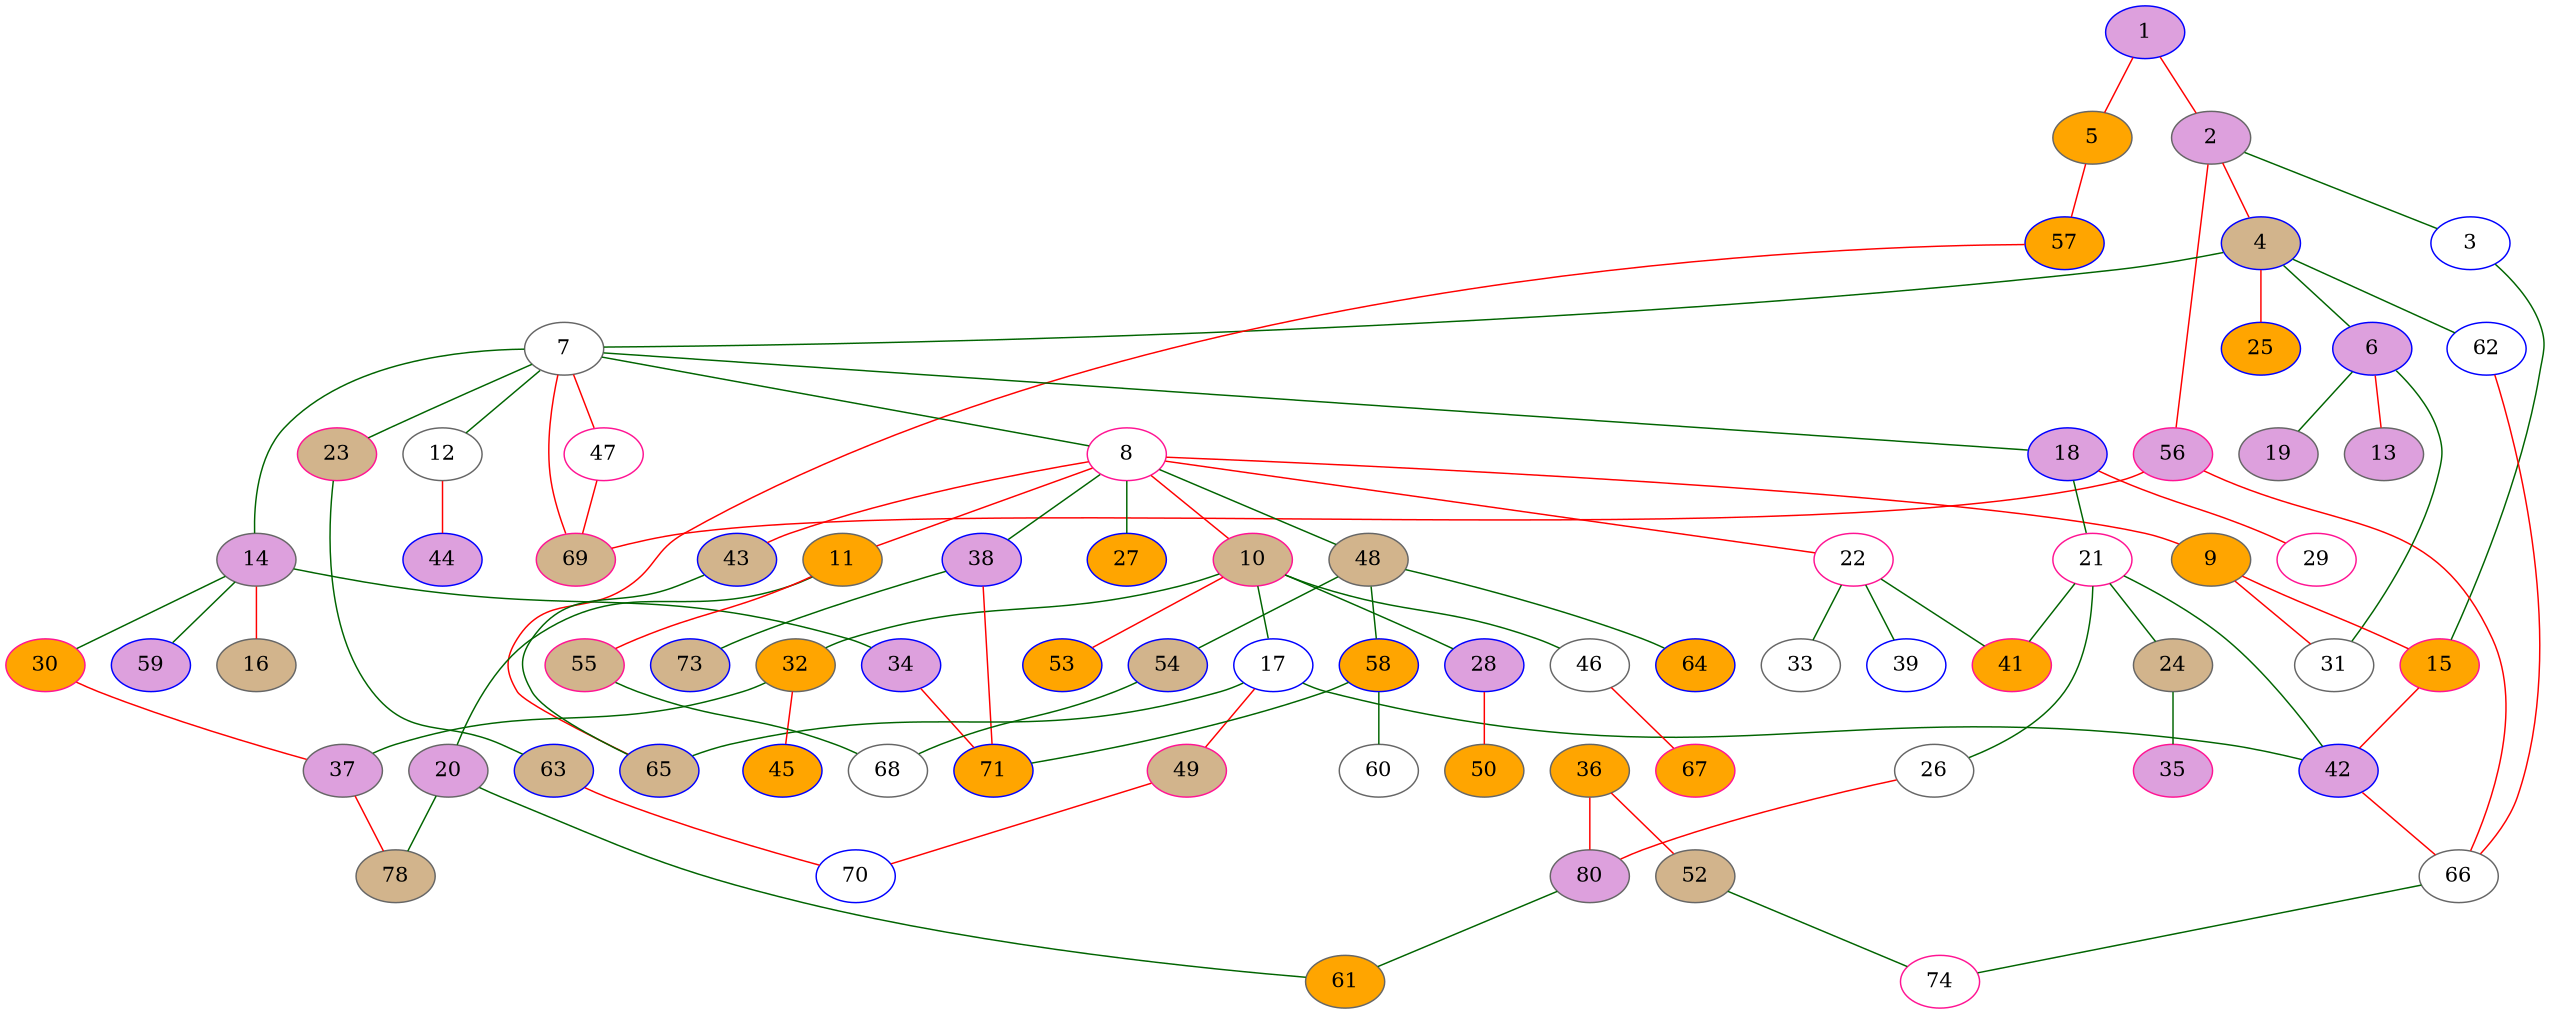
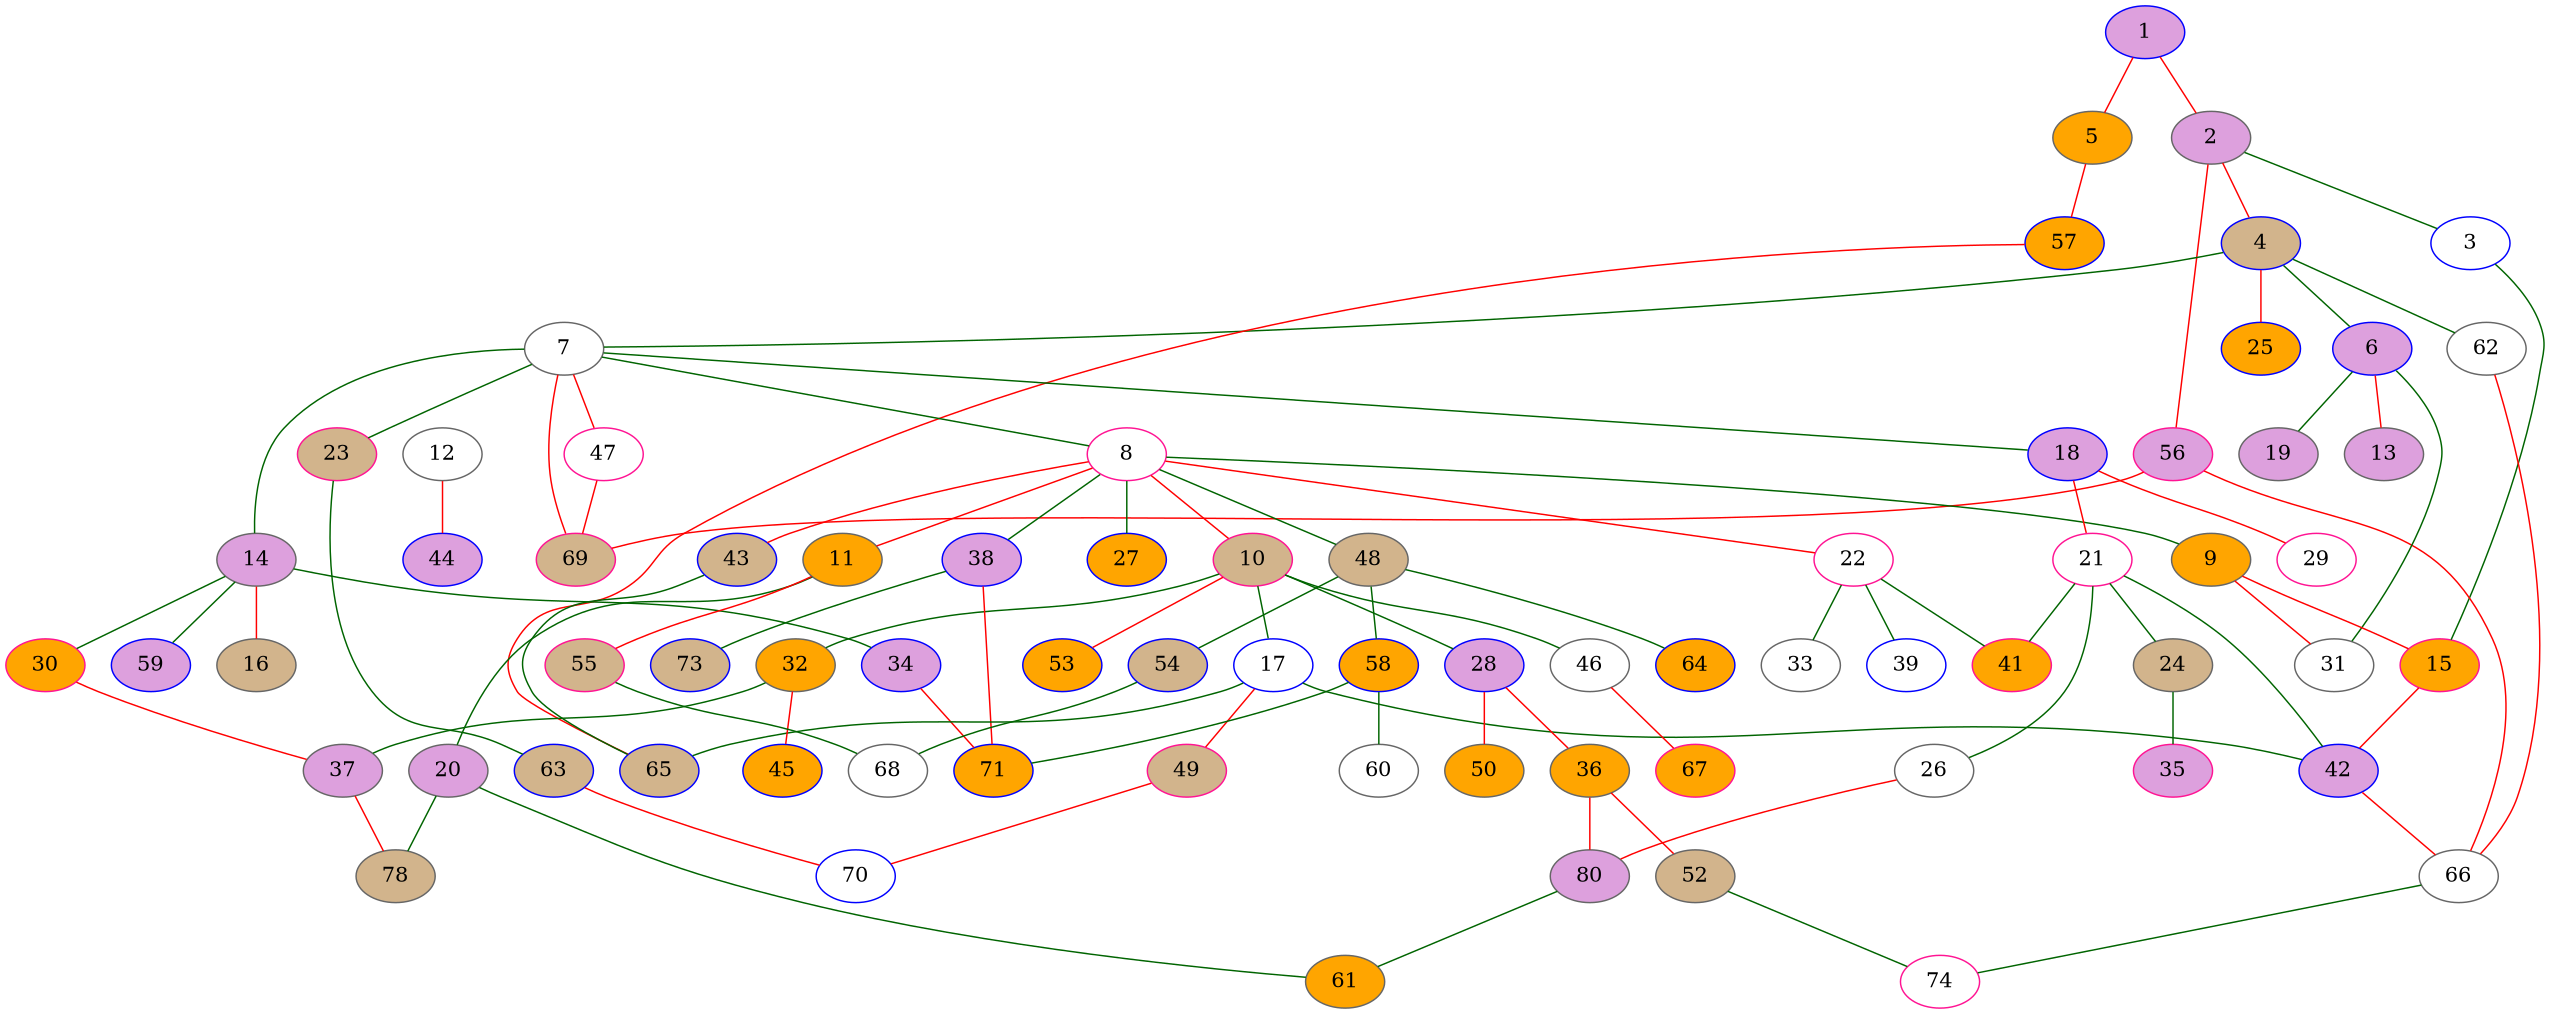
(2487, 349) -> (2487, 349)
(503, 402) -> none
(1675, 484) -> (1675, 484)
(2080, 507) -> (2080, 507)
none -> (1537, 718)
